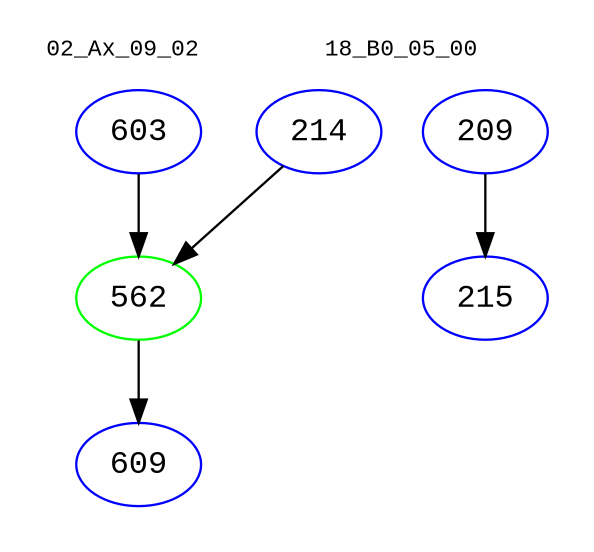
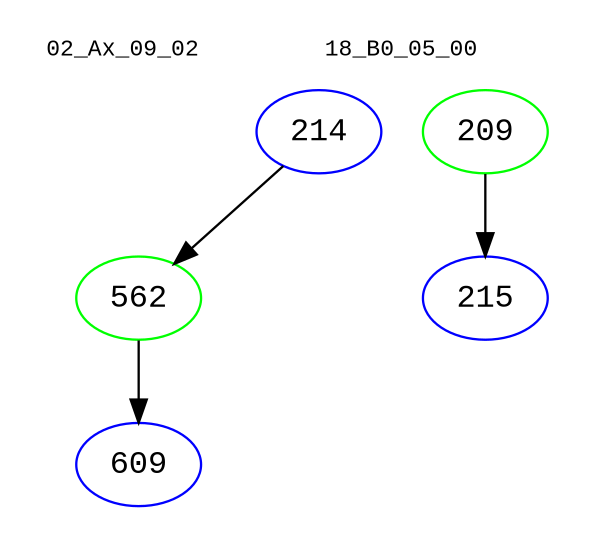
(139, 132) -> none
(485, 132) -> (485, 132)
